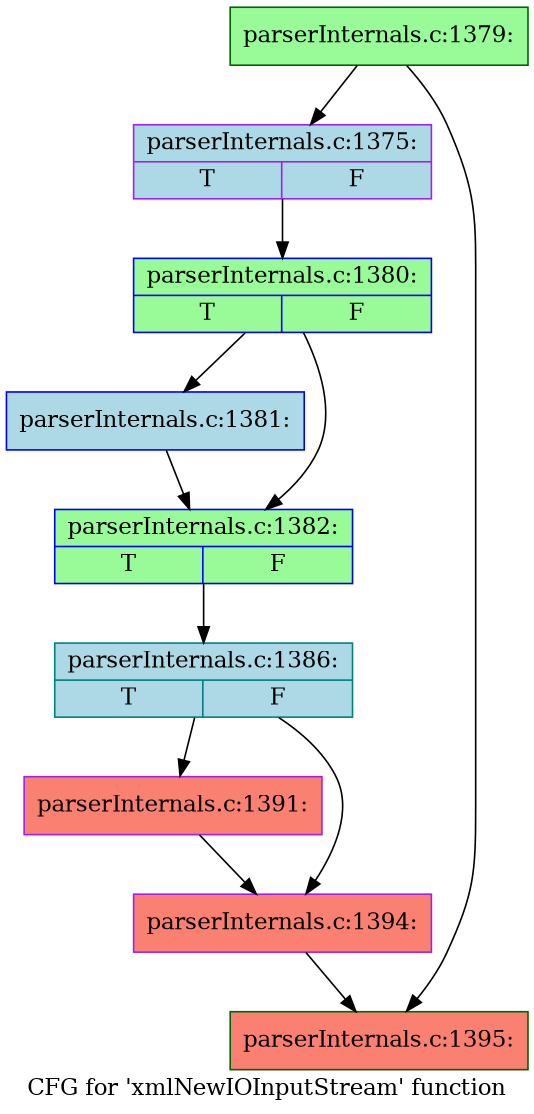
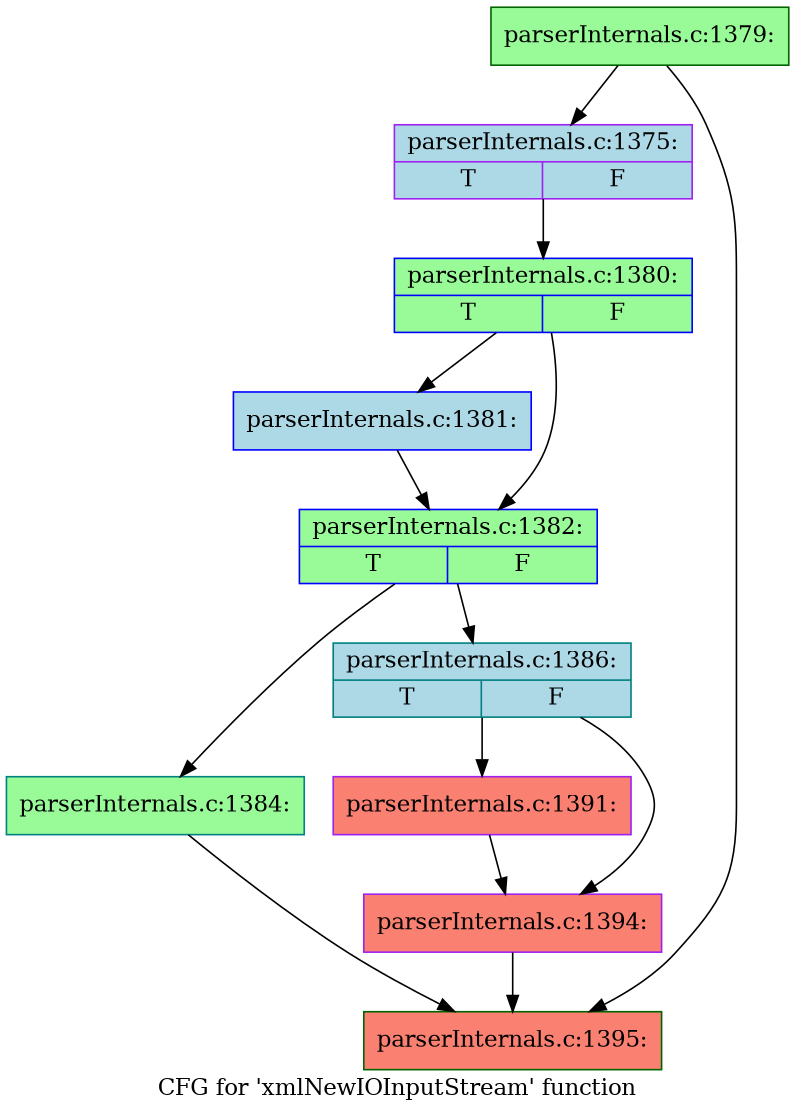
none -> (155, 806)
